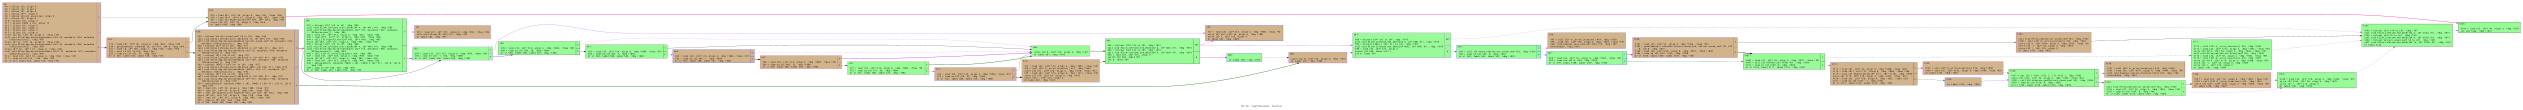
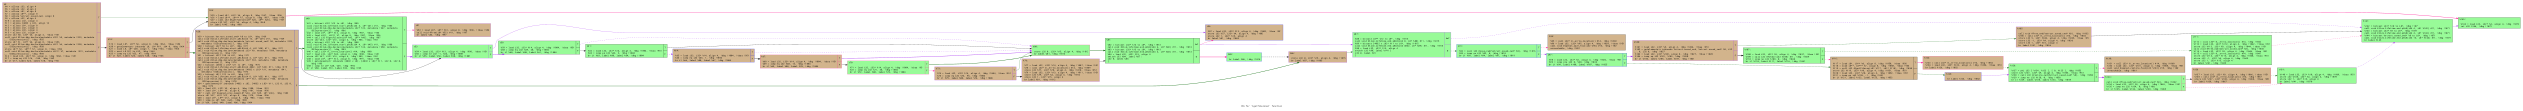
(301, 48) -> (301, 48)
(1684, 61) -> (1728, 65)
